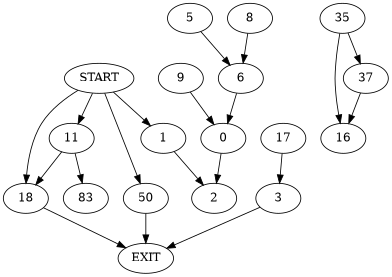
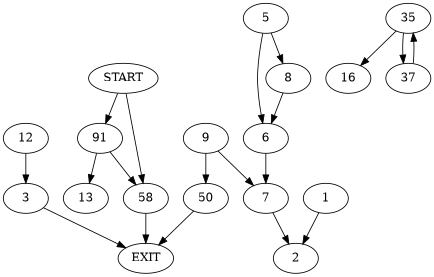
none -> (276, 44)
(356, 104) -> (414, 52)
(129, 106) -> none
(121, 134) -> (206, 164)
(72, 138) -> (100, 138)
(223, 138) -> (266, 198)
(283, 138) -> (26, 138)
(26, 198) -> (146, 198)
(86, 198) -> (86, 198)
